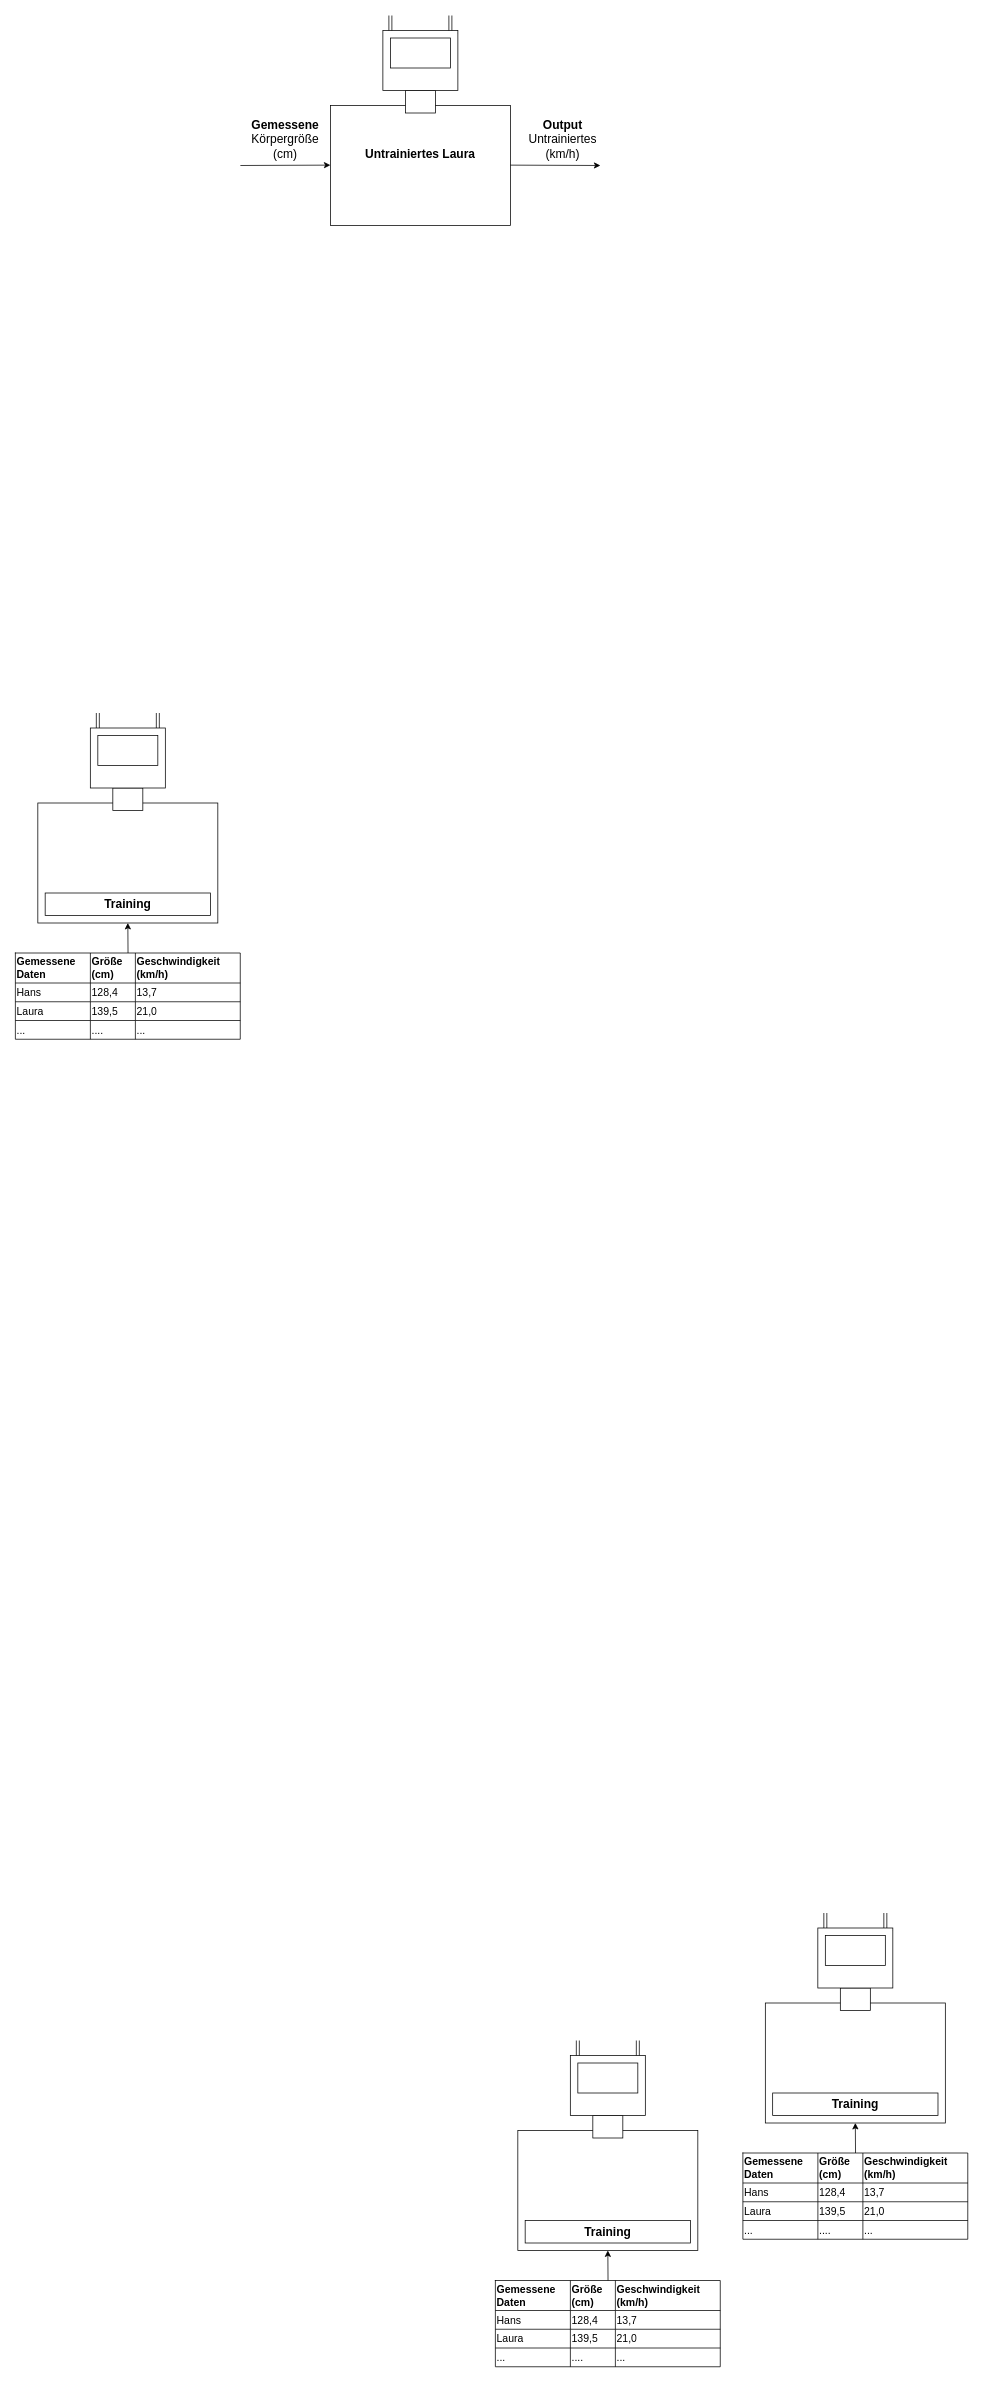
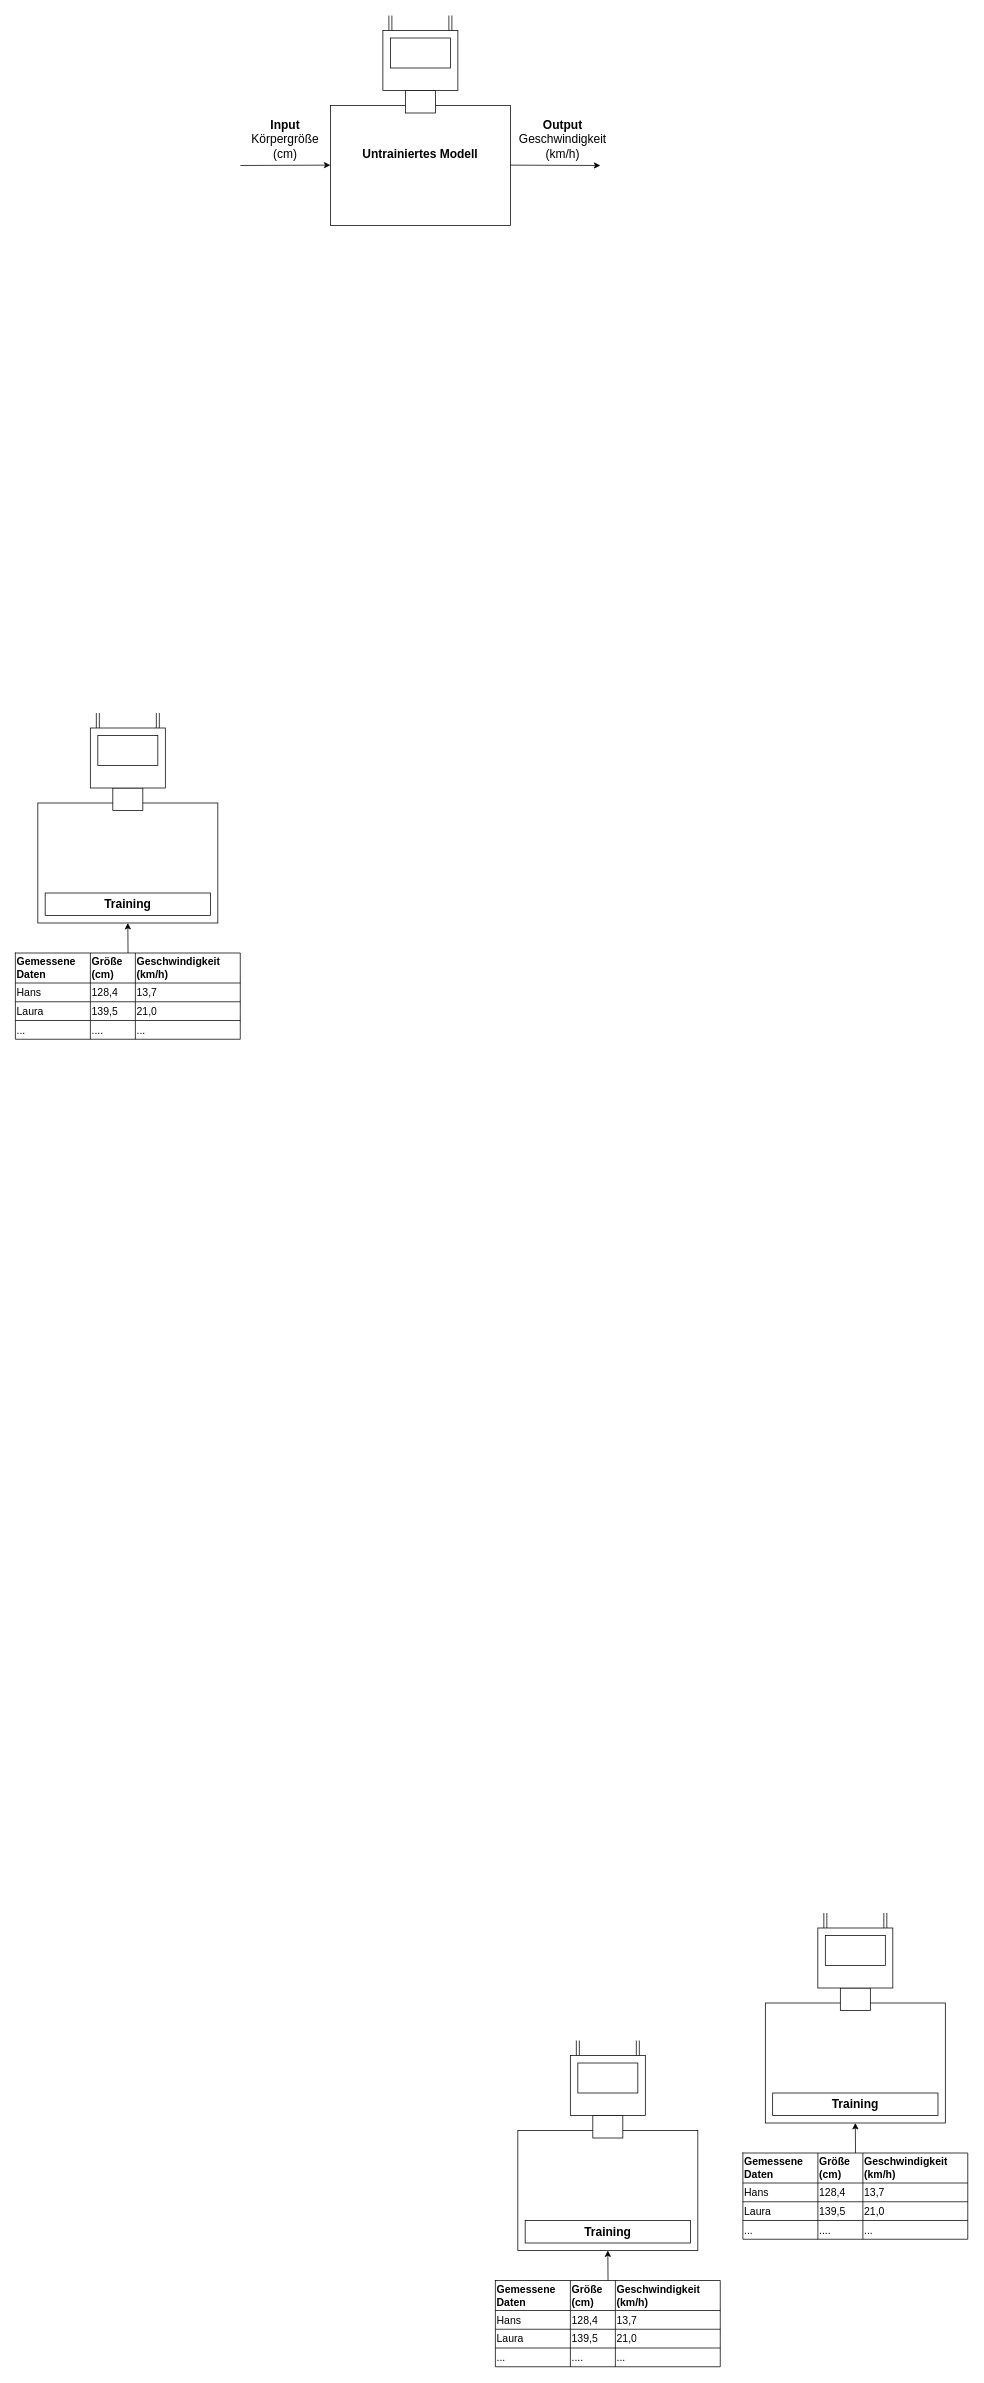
(285, 139) -> (285, 139)
(563, 139) -> (563, 139)
(420, 154) -> (420, 154)
